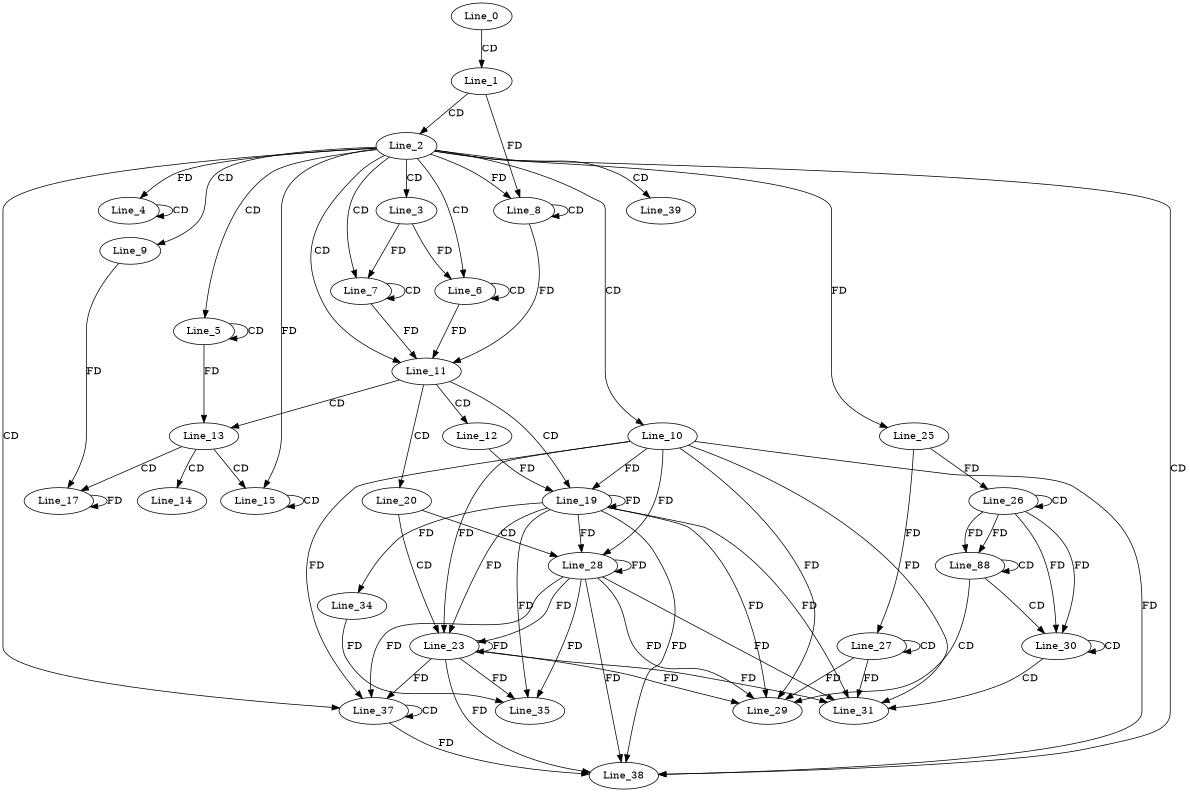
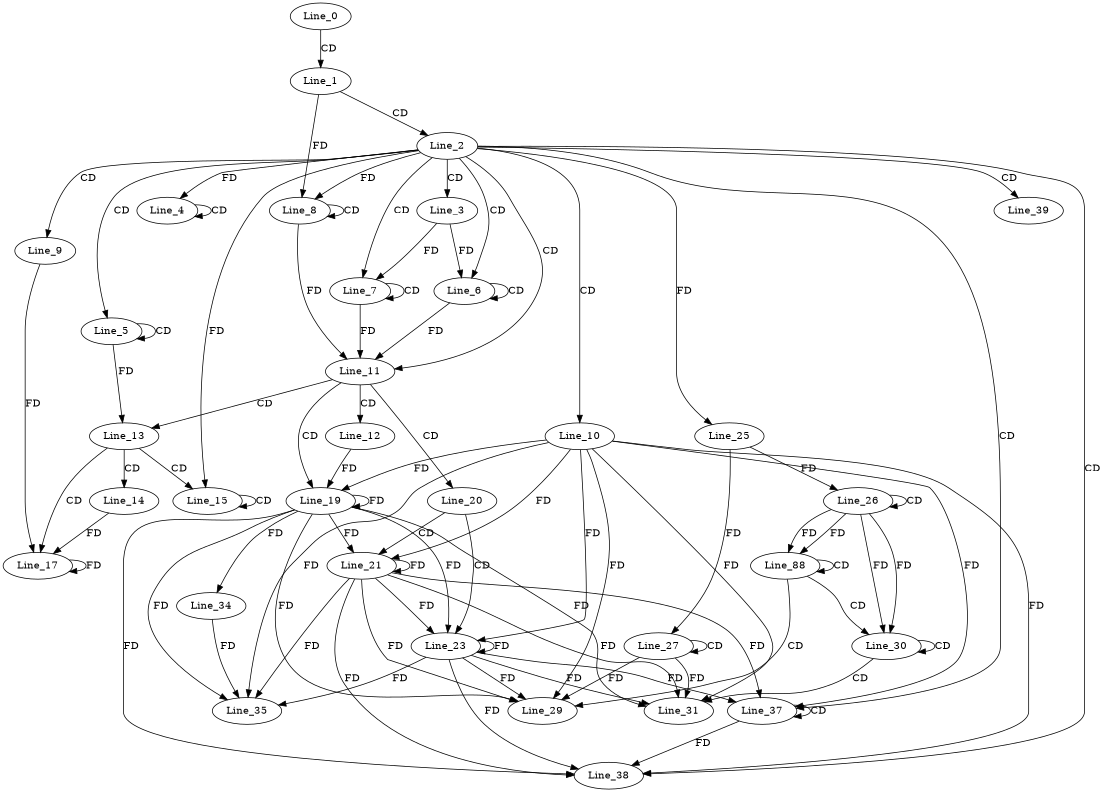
none -> (356, 522)
none -> (84, 531)
(583, 566) -> (362, 566)
